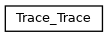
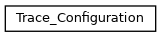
(54, 19) -> (80, 19)
